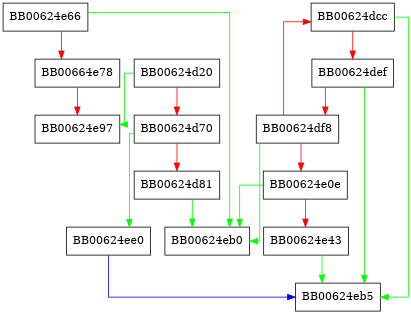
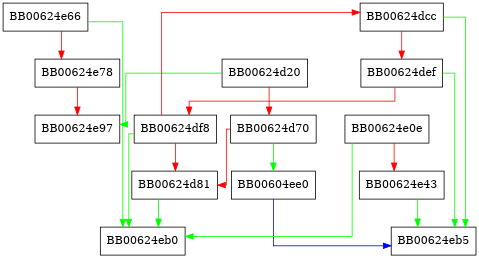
(77, 73) -> (77, 73)
(301, 153) -> (175, 153)
(108, 241) -> (273, 185)
